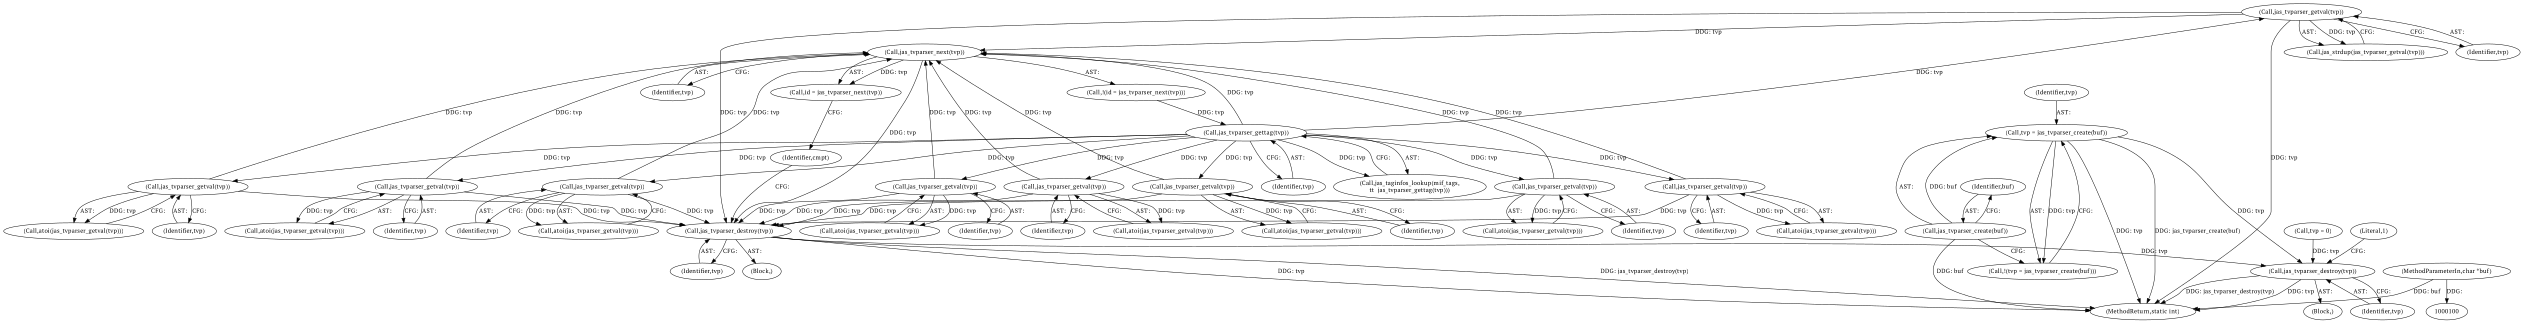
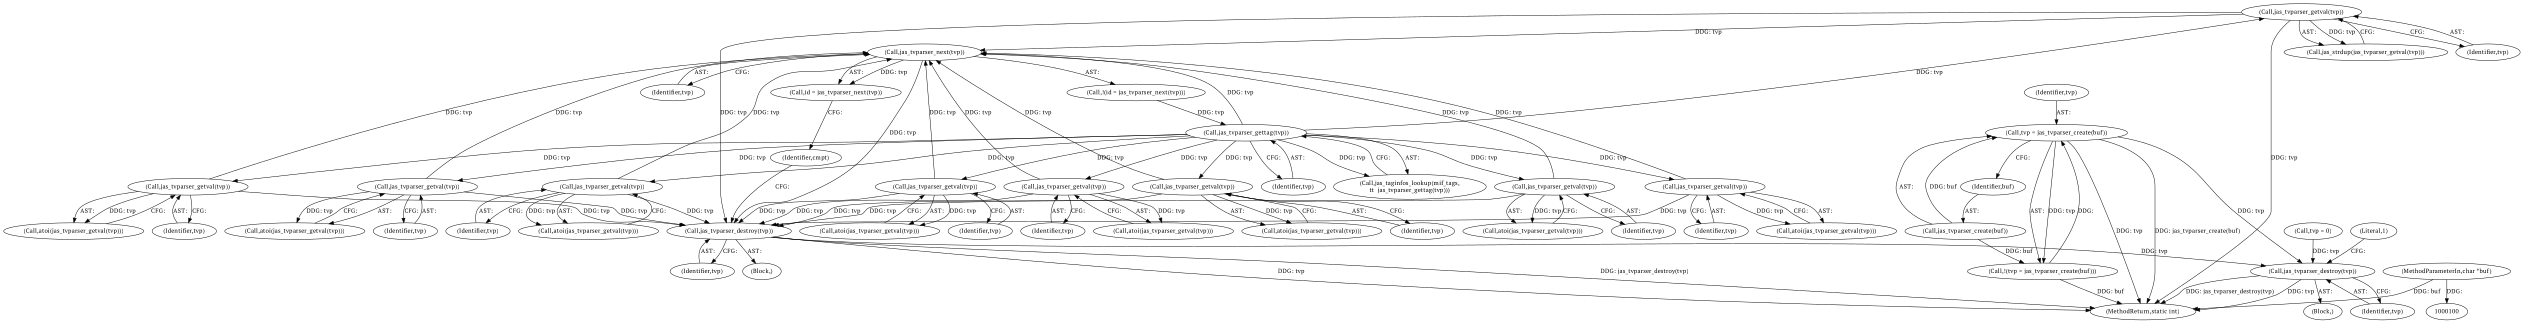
(2087, 211) -> (2087, 211)
(1984, 212) -> (2011, 154)
(2019, 251) -> (2019, 251)
(1975, 298) -> (2088, 291)
